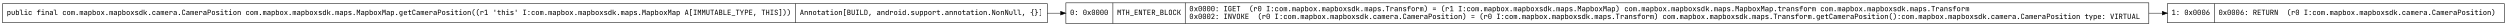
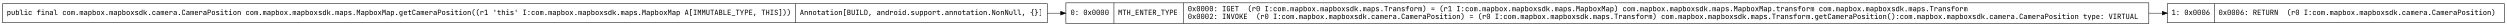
(1149, 13) -> (1148, 13)
